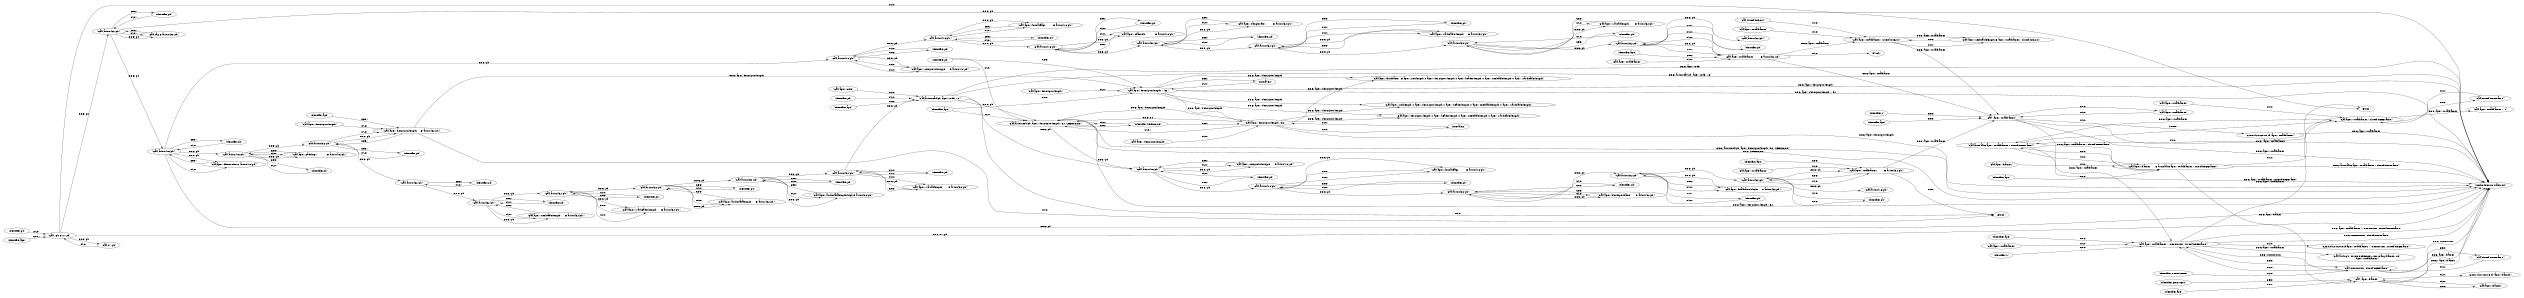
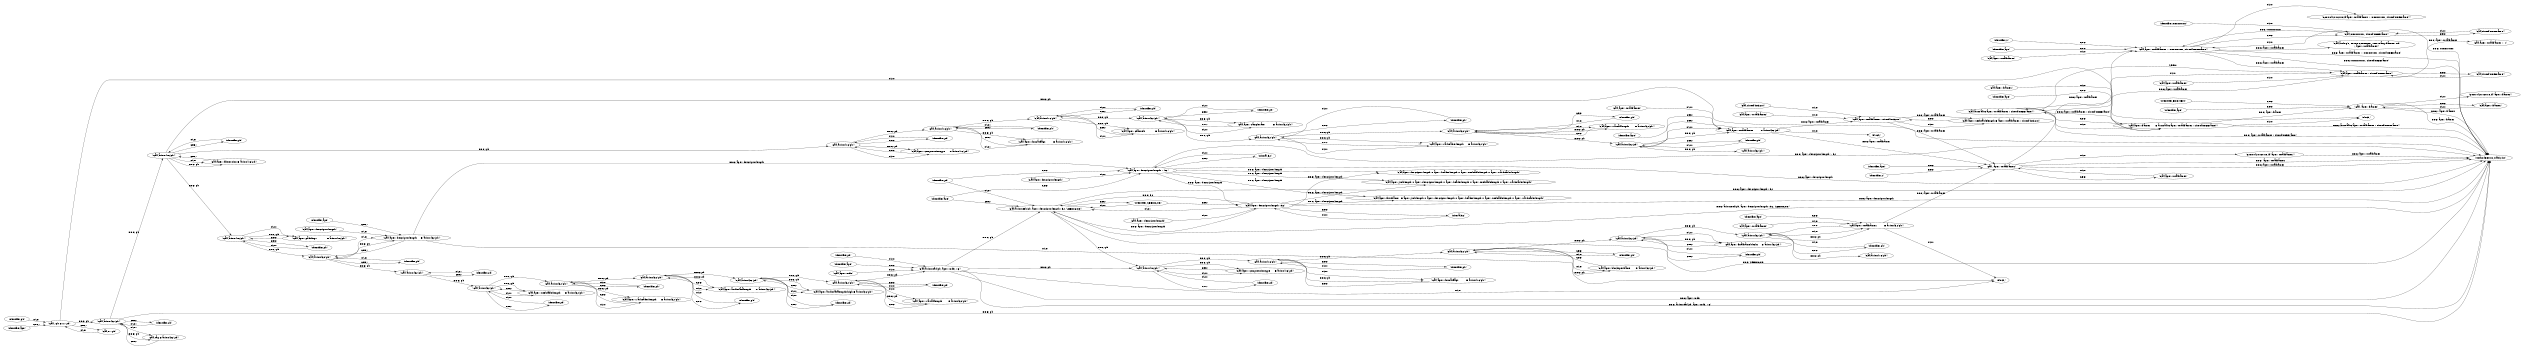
(1285, 235) -> none
(84, 239) -> (84, 325)
(2173, 273) -> (2173, 24)
